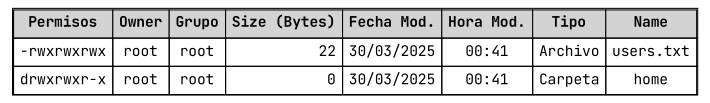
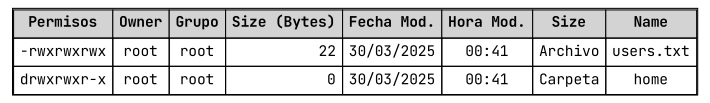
(569, 22) -> (569, 22)
